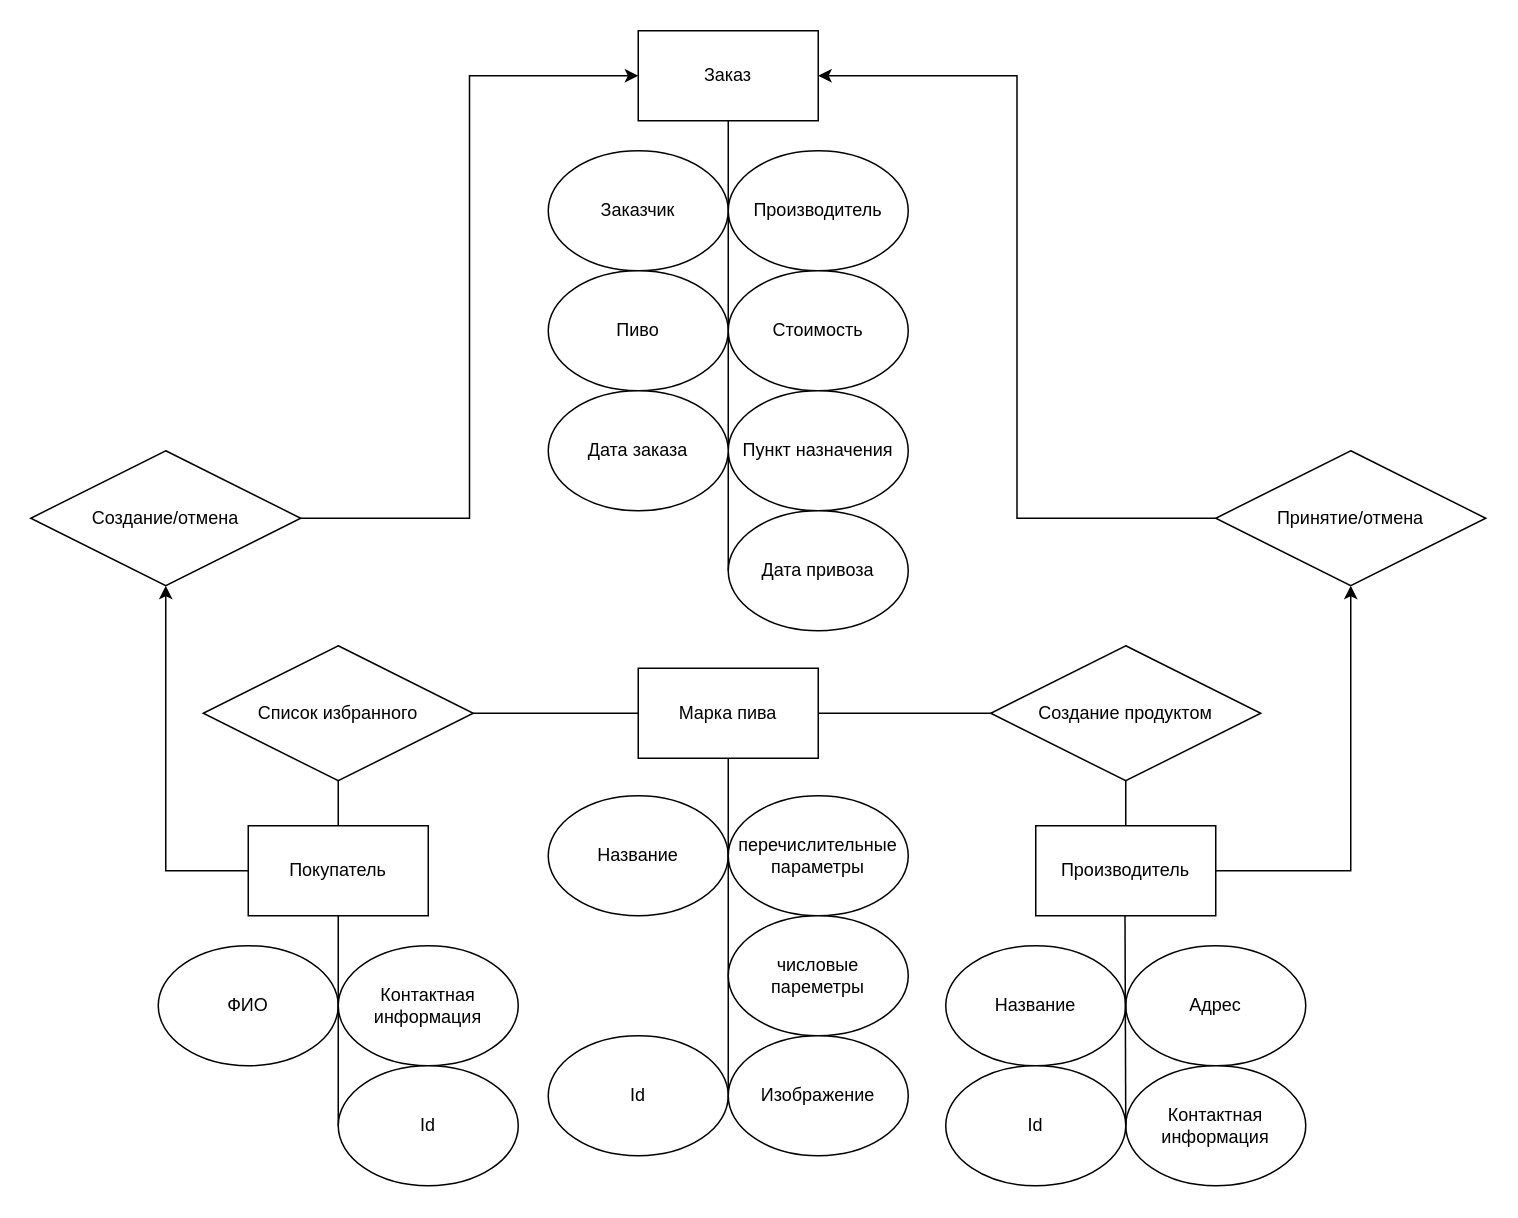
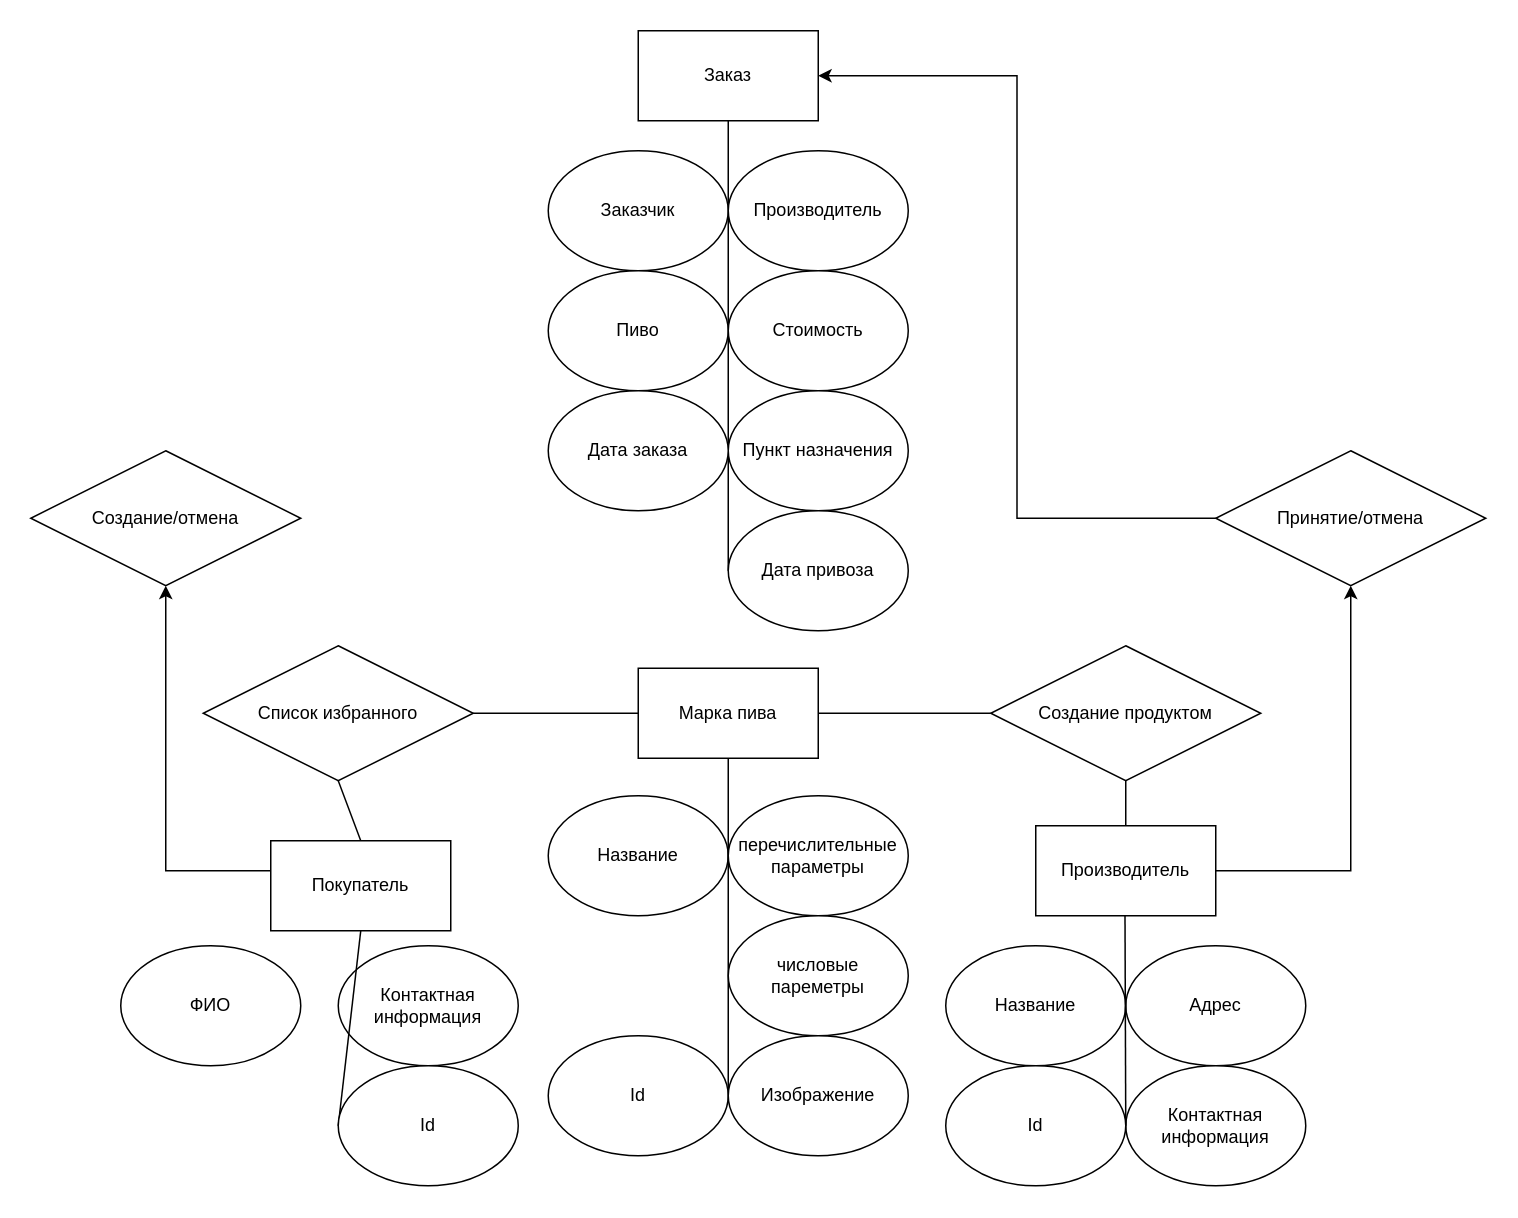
(470, 302) -> none
(338, 871) -> (361, 886)
(248, 1006) -> (211, 1006)
